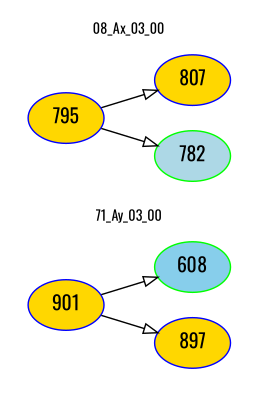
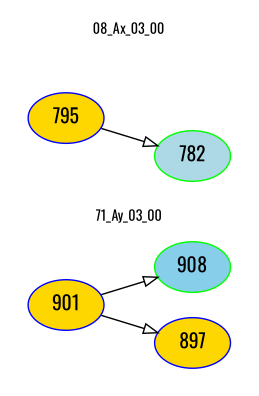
(193, 80) -> none
(193, 267) -> (193, 267)
